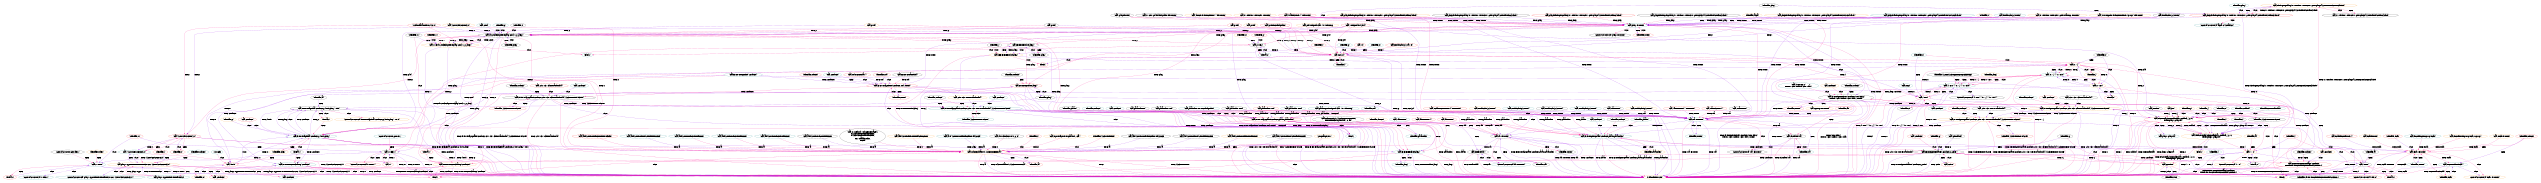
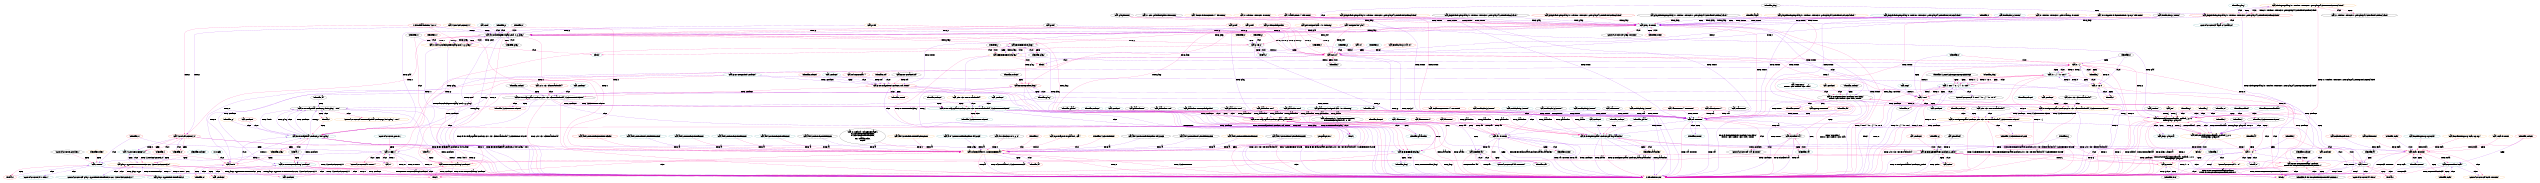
(1335, 114) -> (1336, 114)
(2245, 158) -> (2244, 158)
